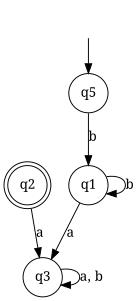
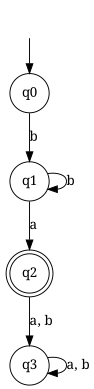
(88, 93) -> (30, 93)
(68, 227) -> (30, 221)
(40, 233) -> (41, 321)
